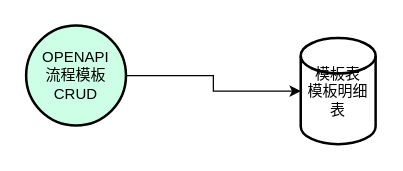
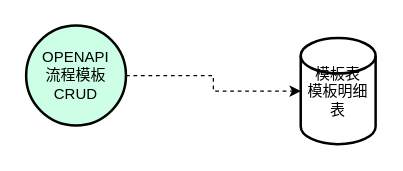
(213, 79) -> (213, 79)
